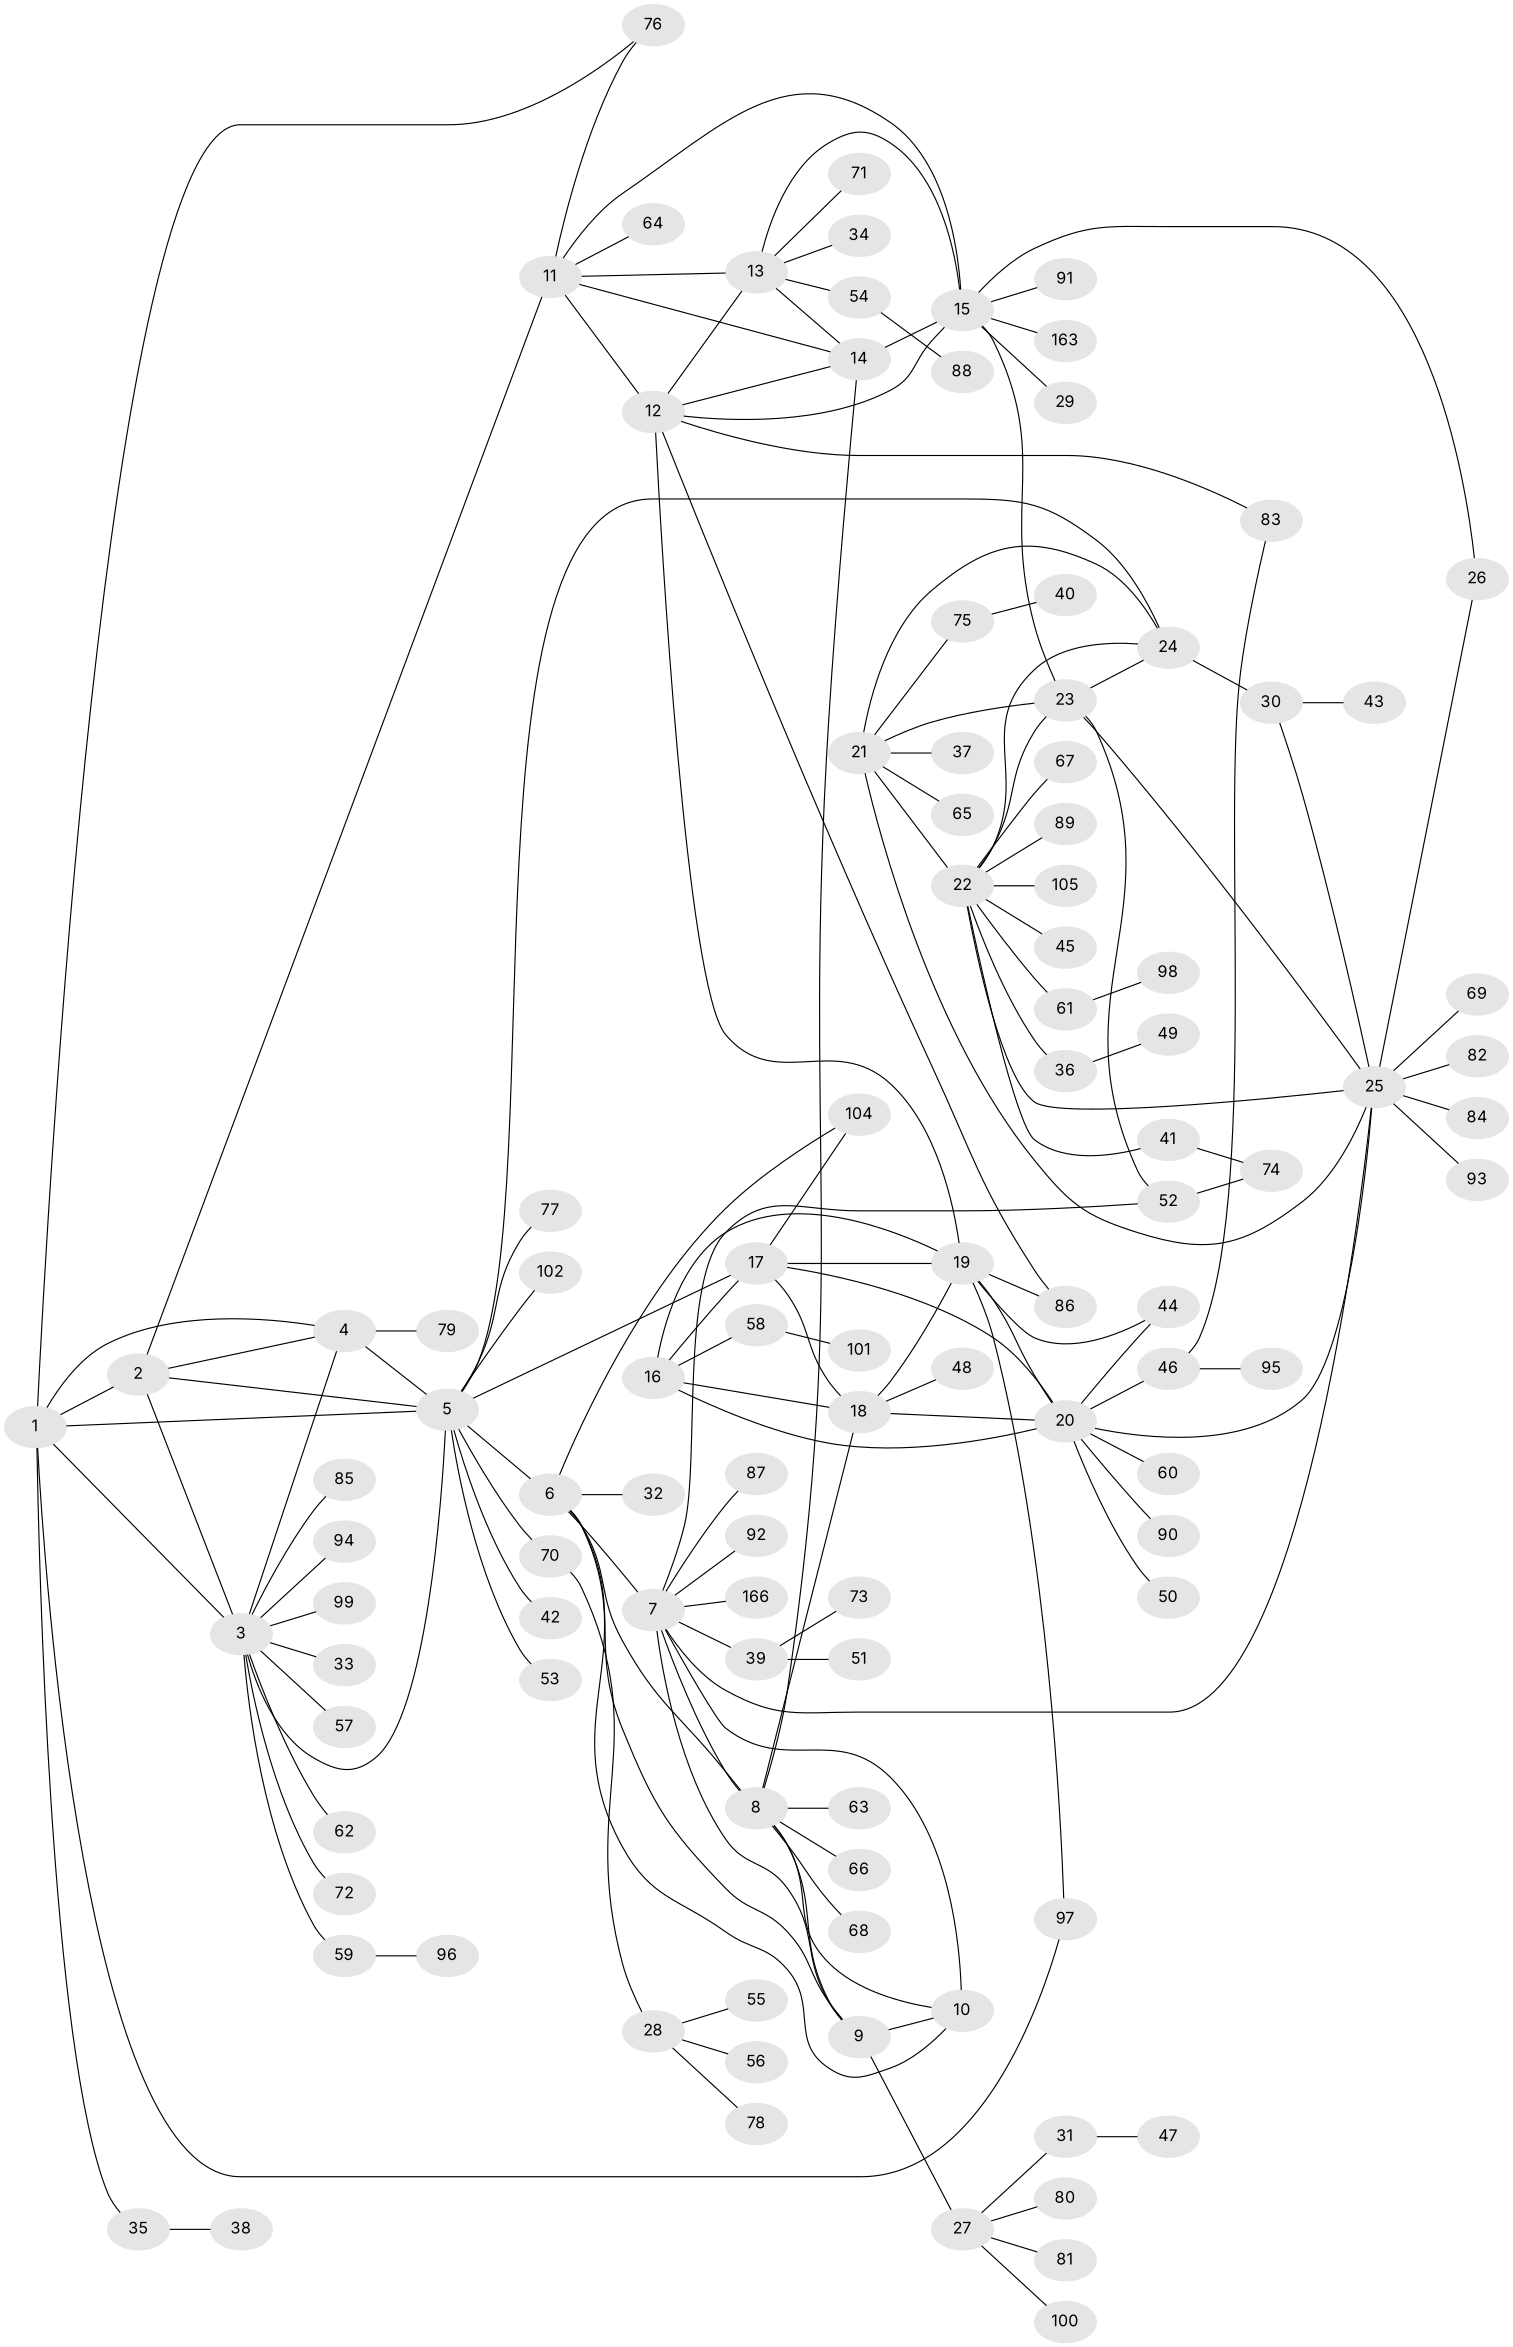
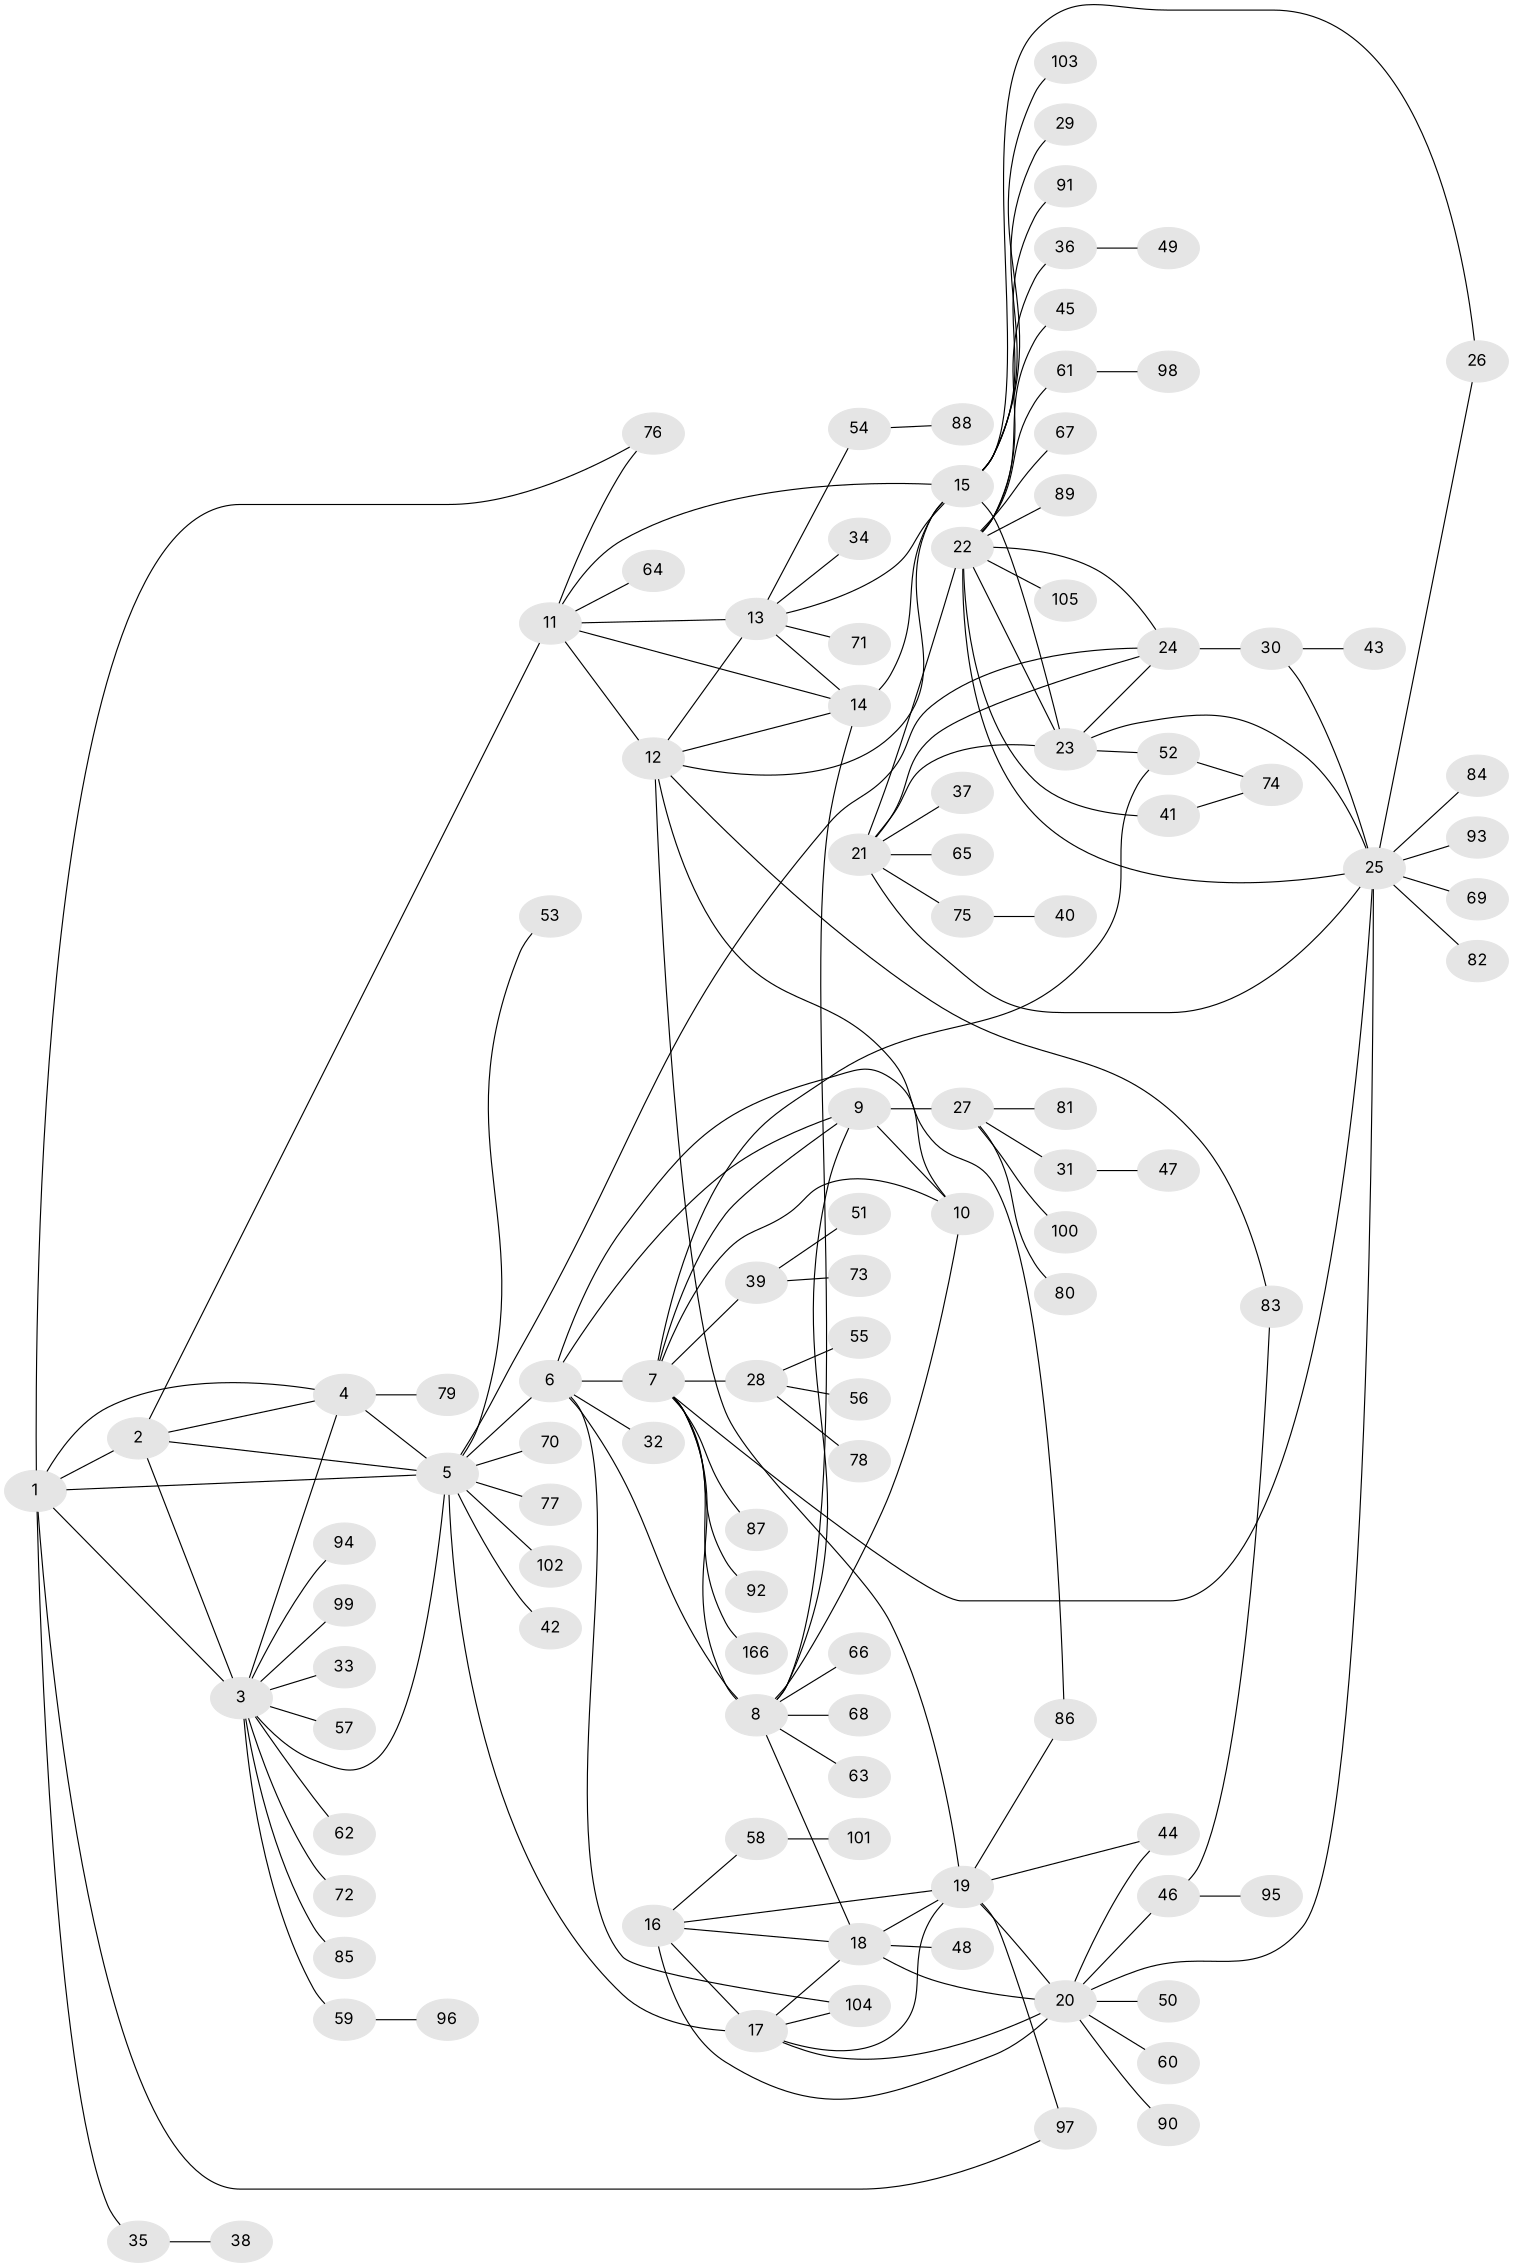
(1065, 341) -> (1065, 63)
(611, 1790) -> (705, 1381)
